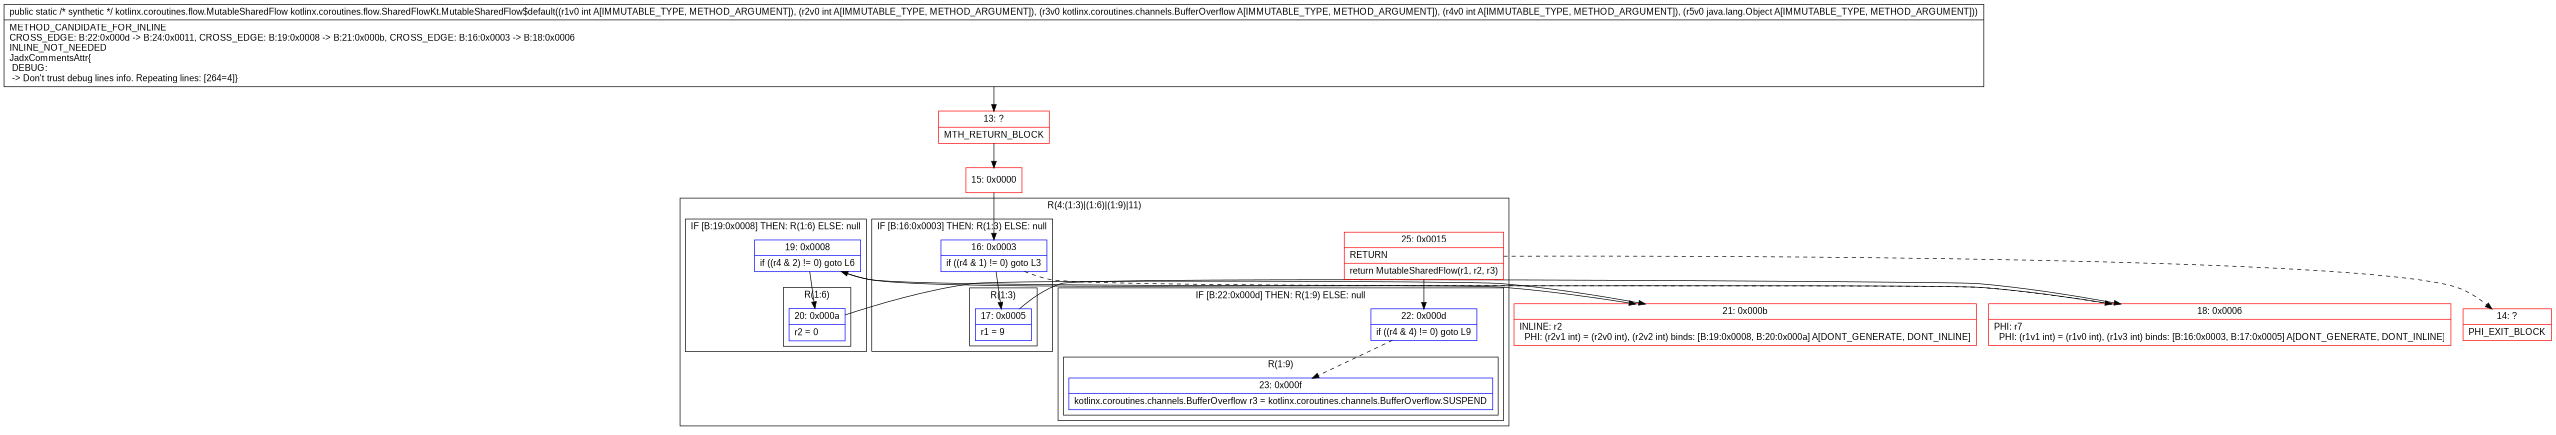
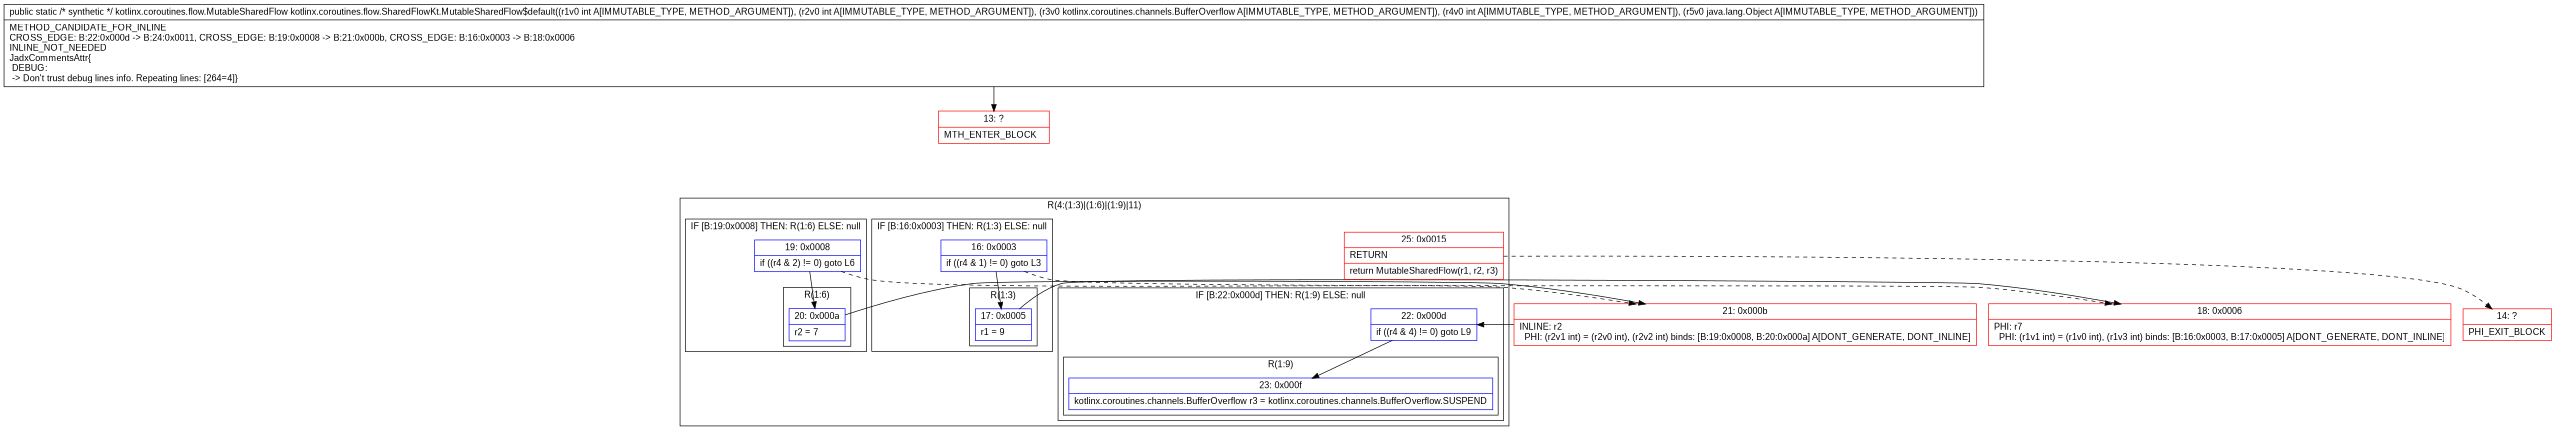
(994, 135) -> (991, 135)
(994, 180) -> none
(1235, 286) -> (1235, 286)
(1480, 286) -> none
(1424, 293) -> (1499, 325)
(807, 332) -> (807, 332)
(1348, 361) -> (1348, 361)
